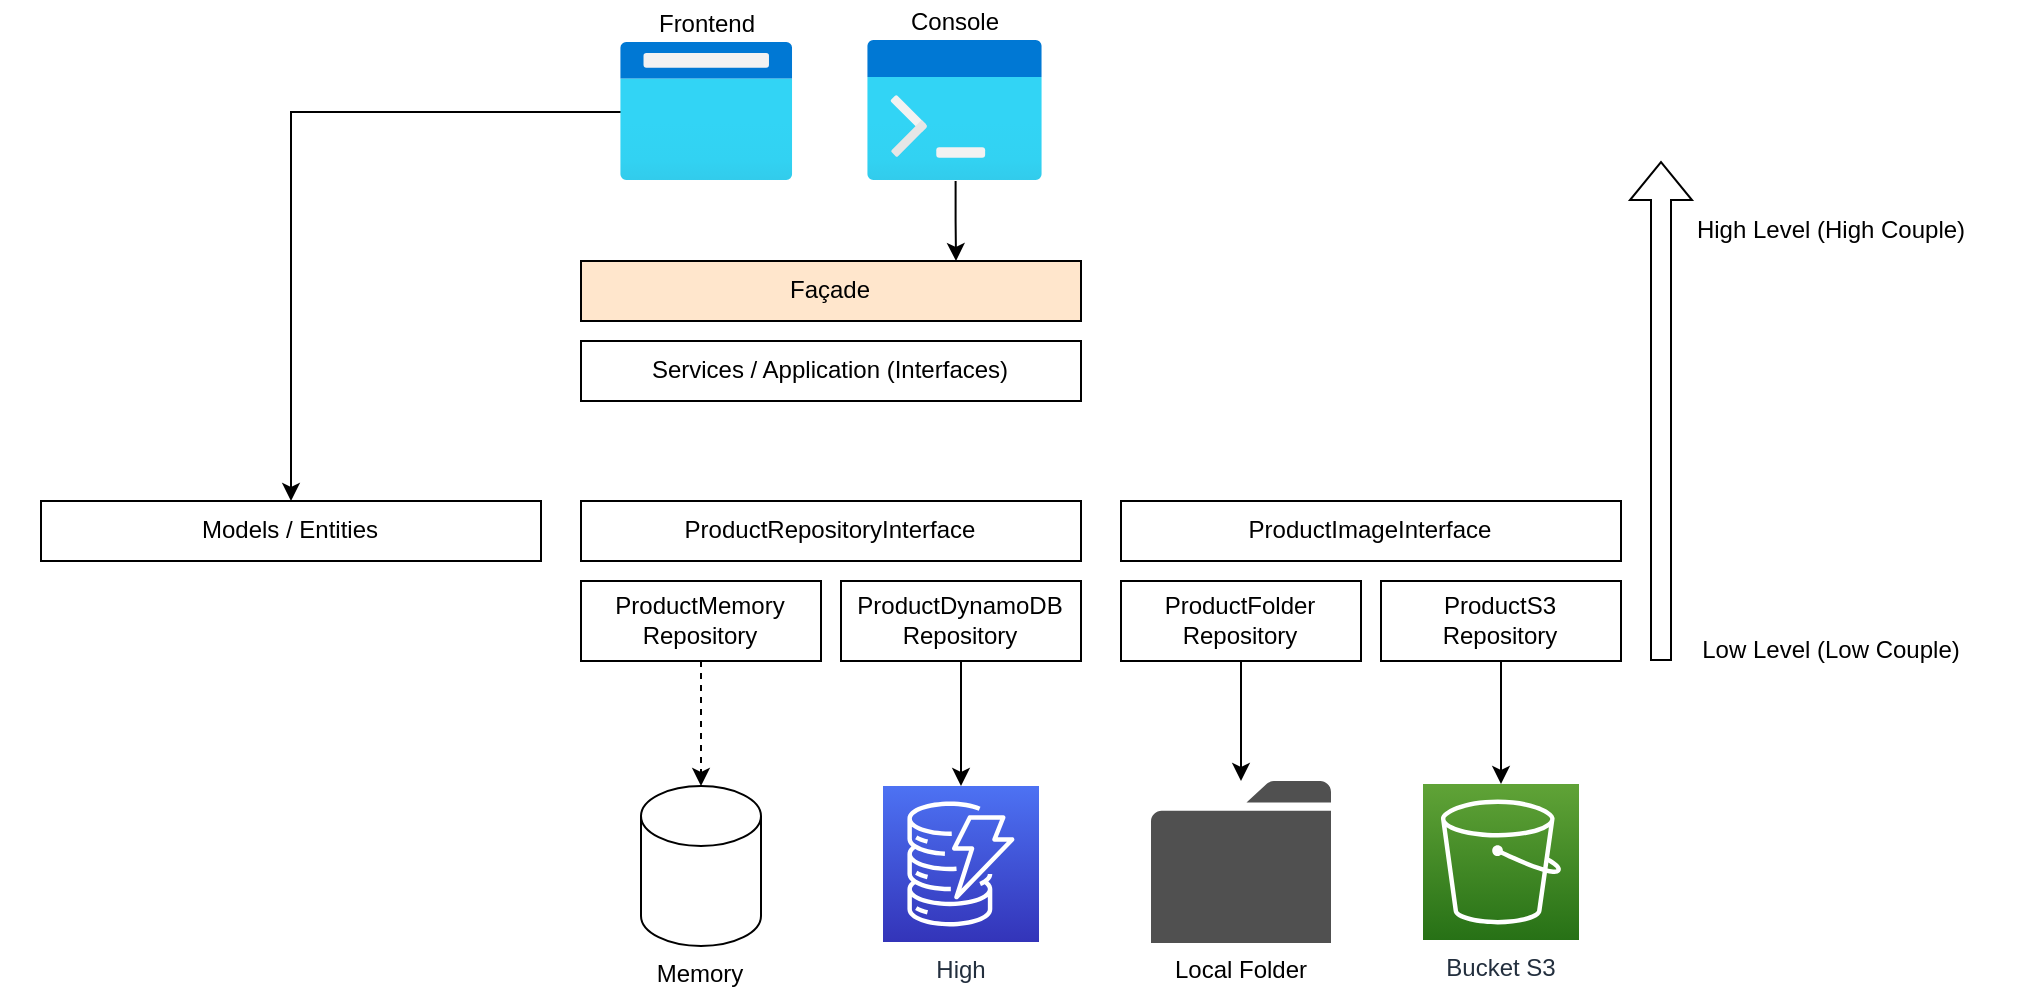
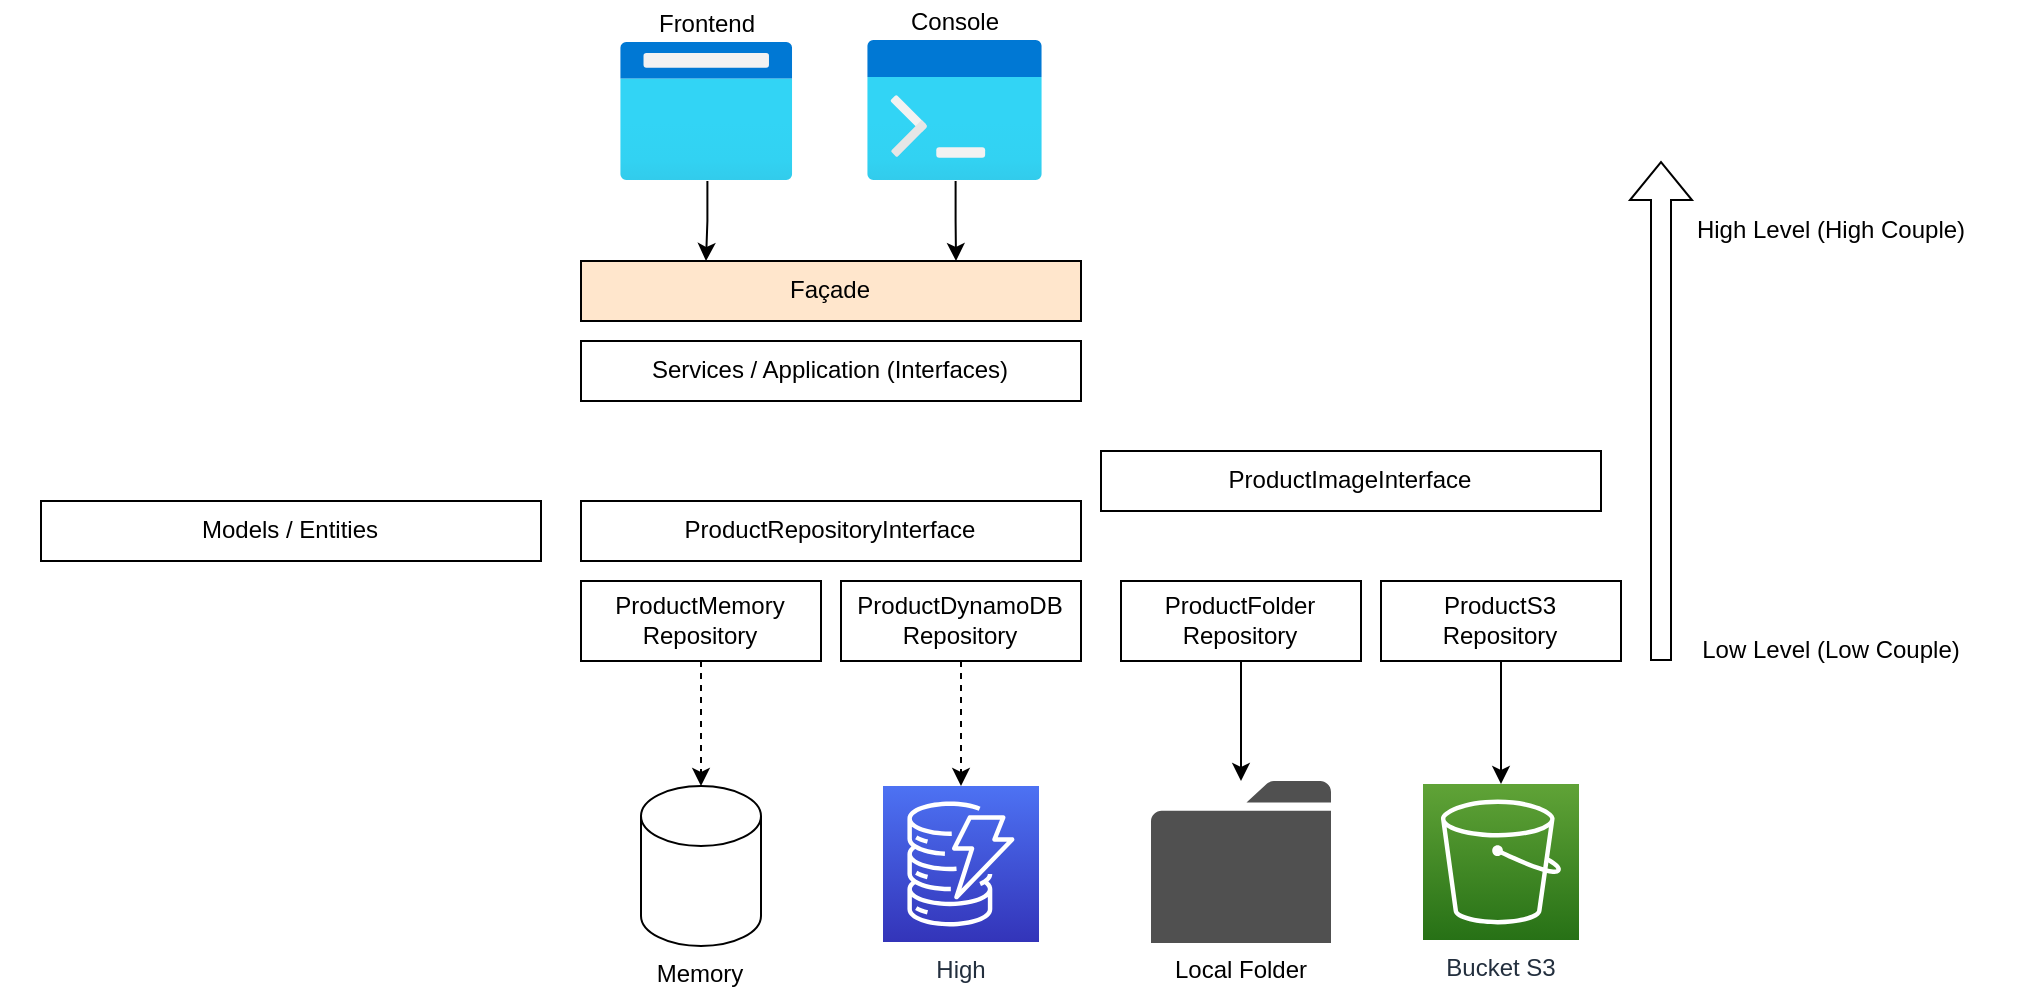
(291, 135) -> (707, 214)
(1371, 531) -> (1351, 481)
(961, 717) -> (961, 717)
